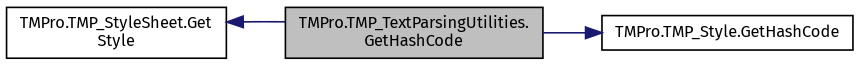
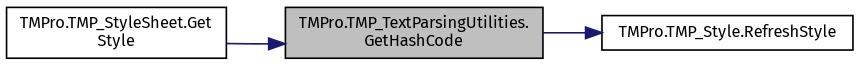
(264, 22) -> (248, 44)
(727, 33) -> (727, 33)
